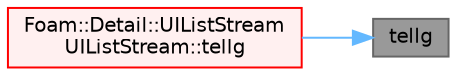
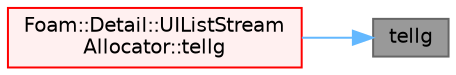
(155, 38) -> (155, 38)
